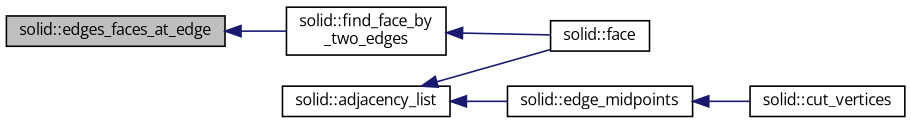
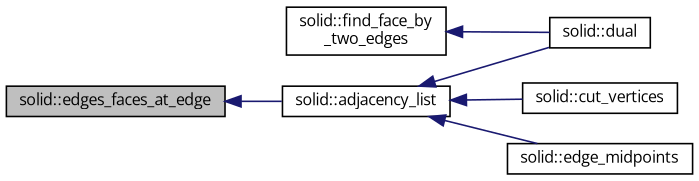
(264, 31) -> (261, 101)
(600, 36) -> (600, 33)
(729, 101) -> (495, 100)
